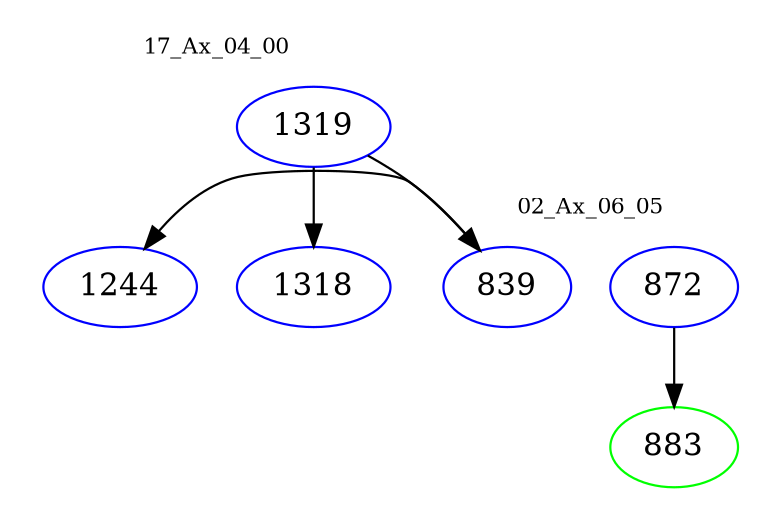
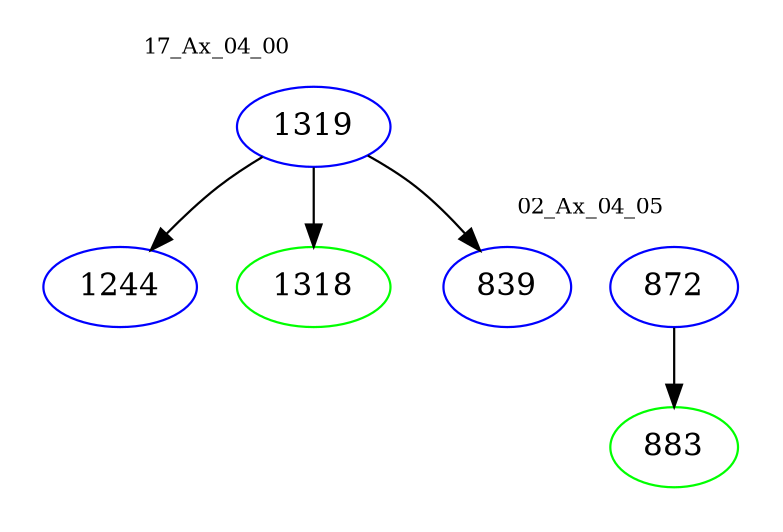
(334, 171) -> (212, 192)
(591, 208) -> (591, 208)
(314, 287) -> (314, 287)
